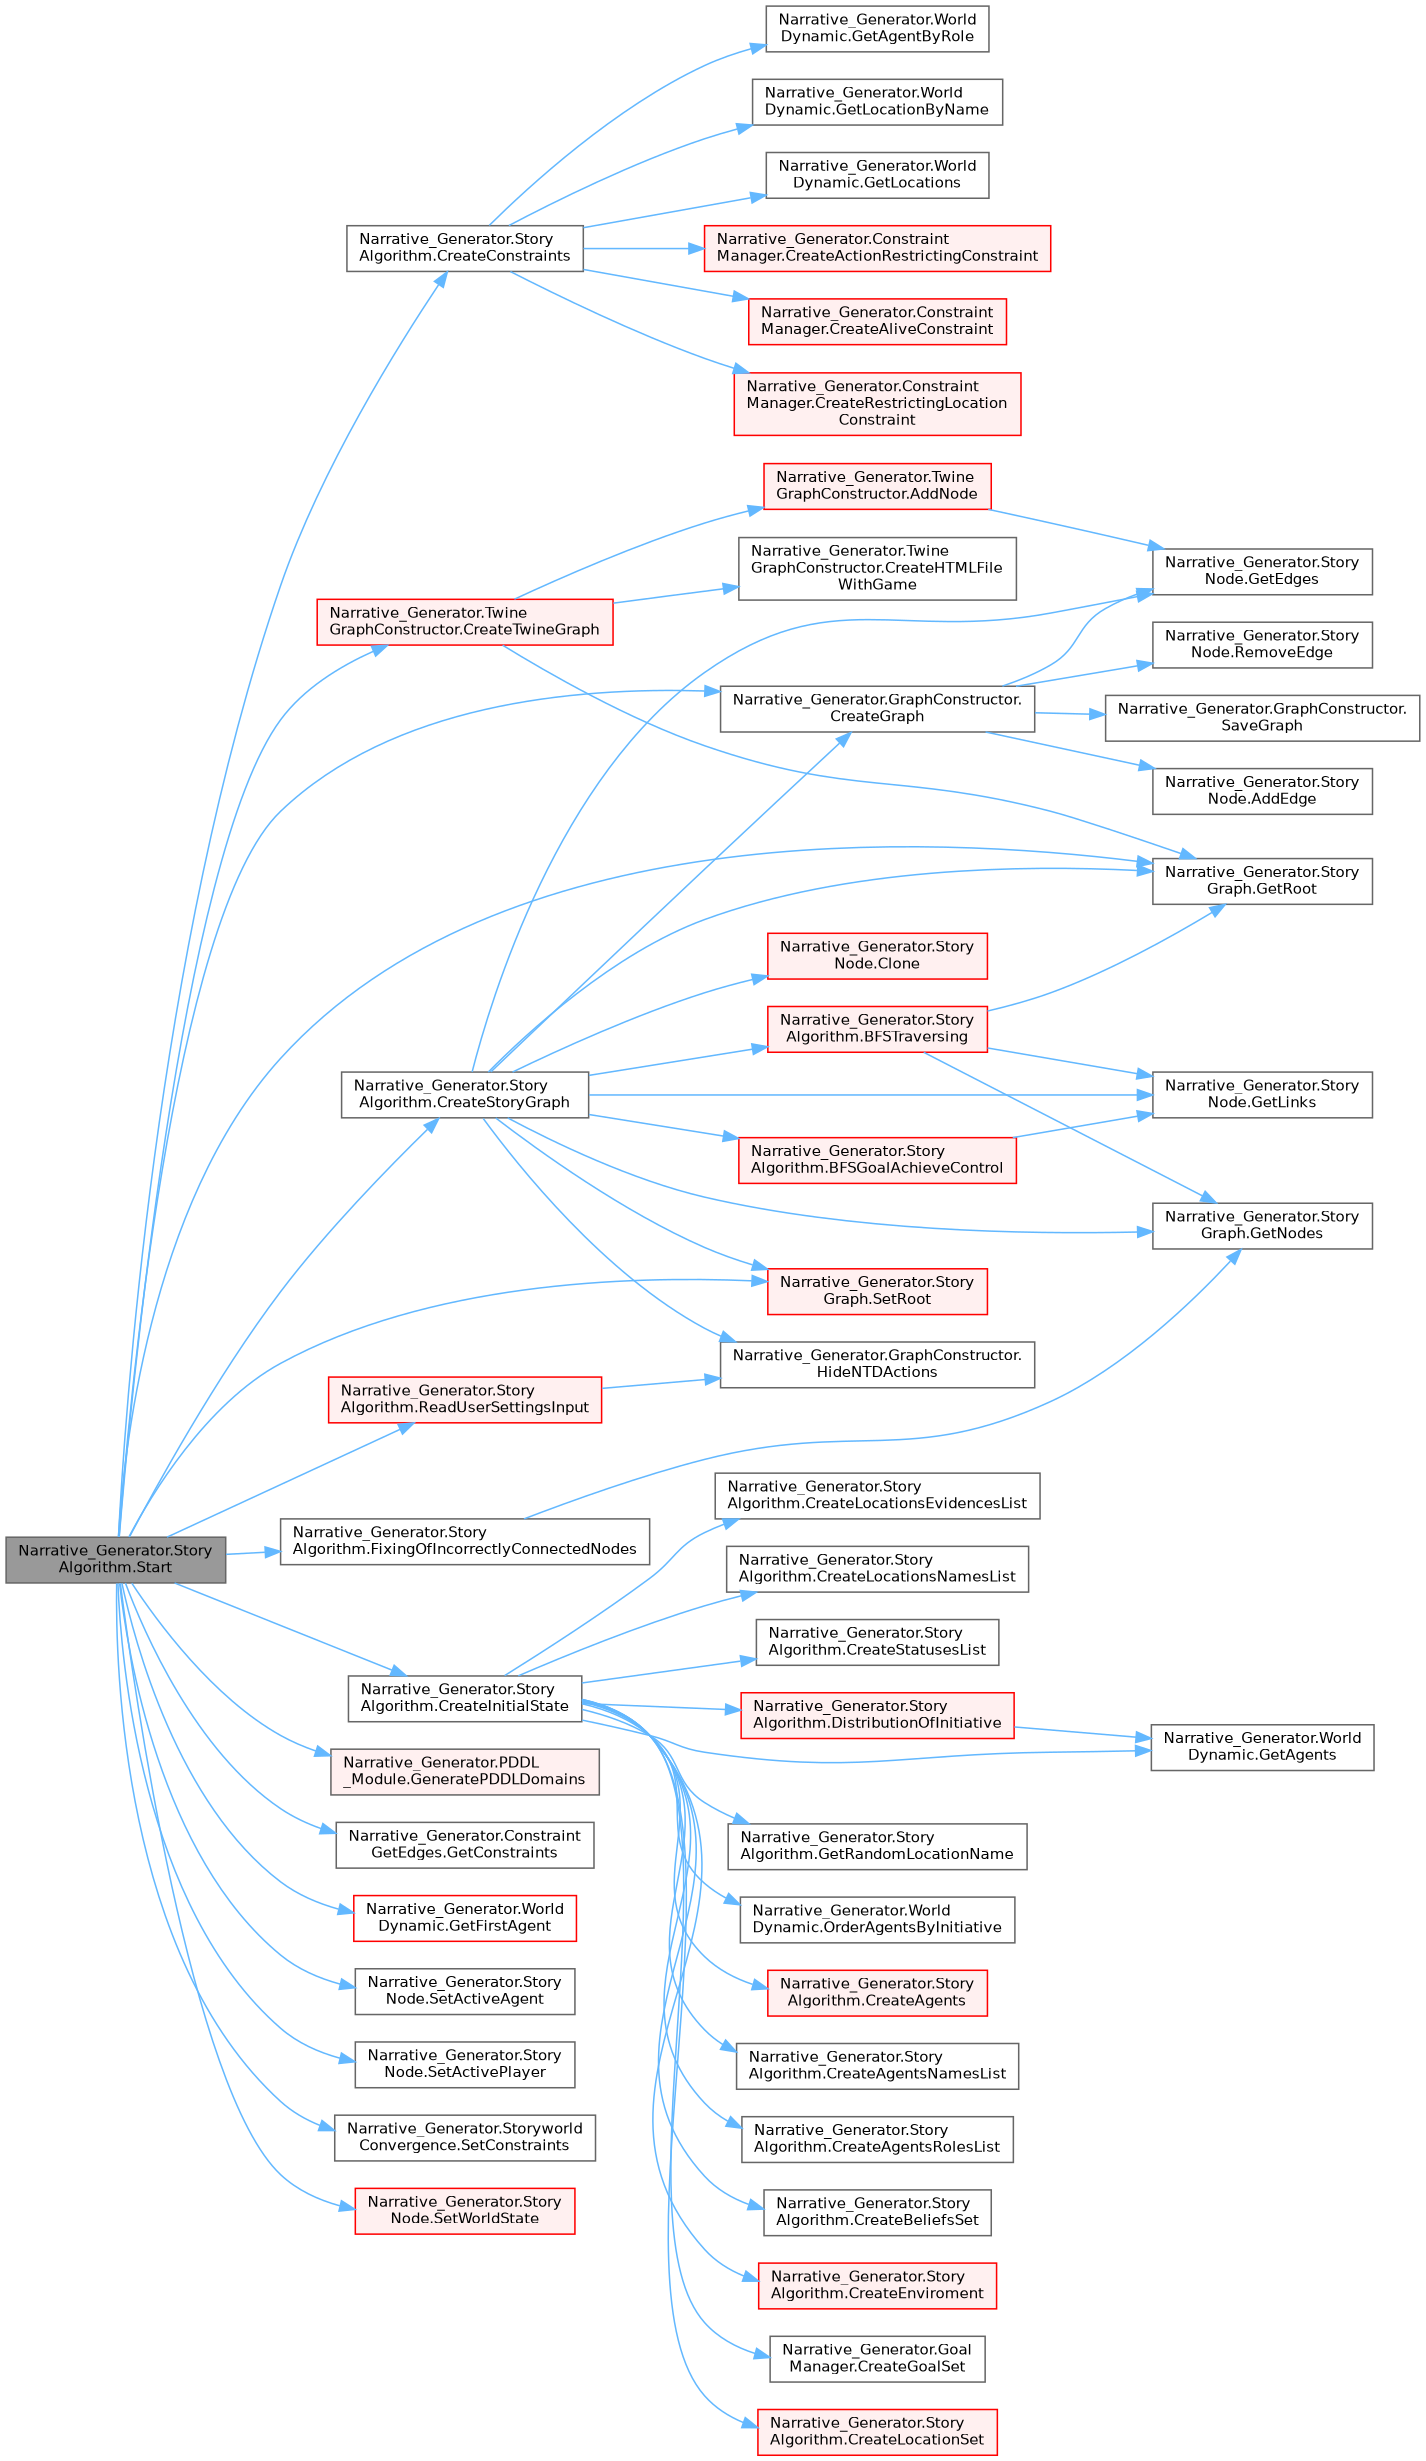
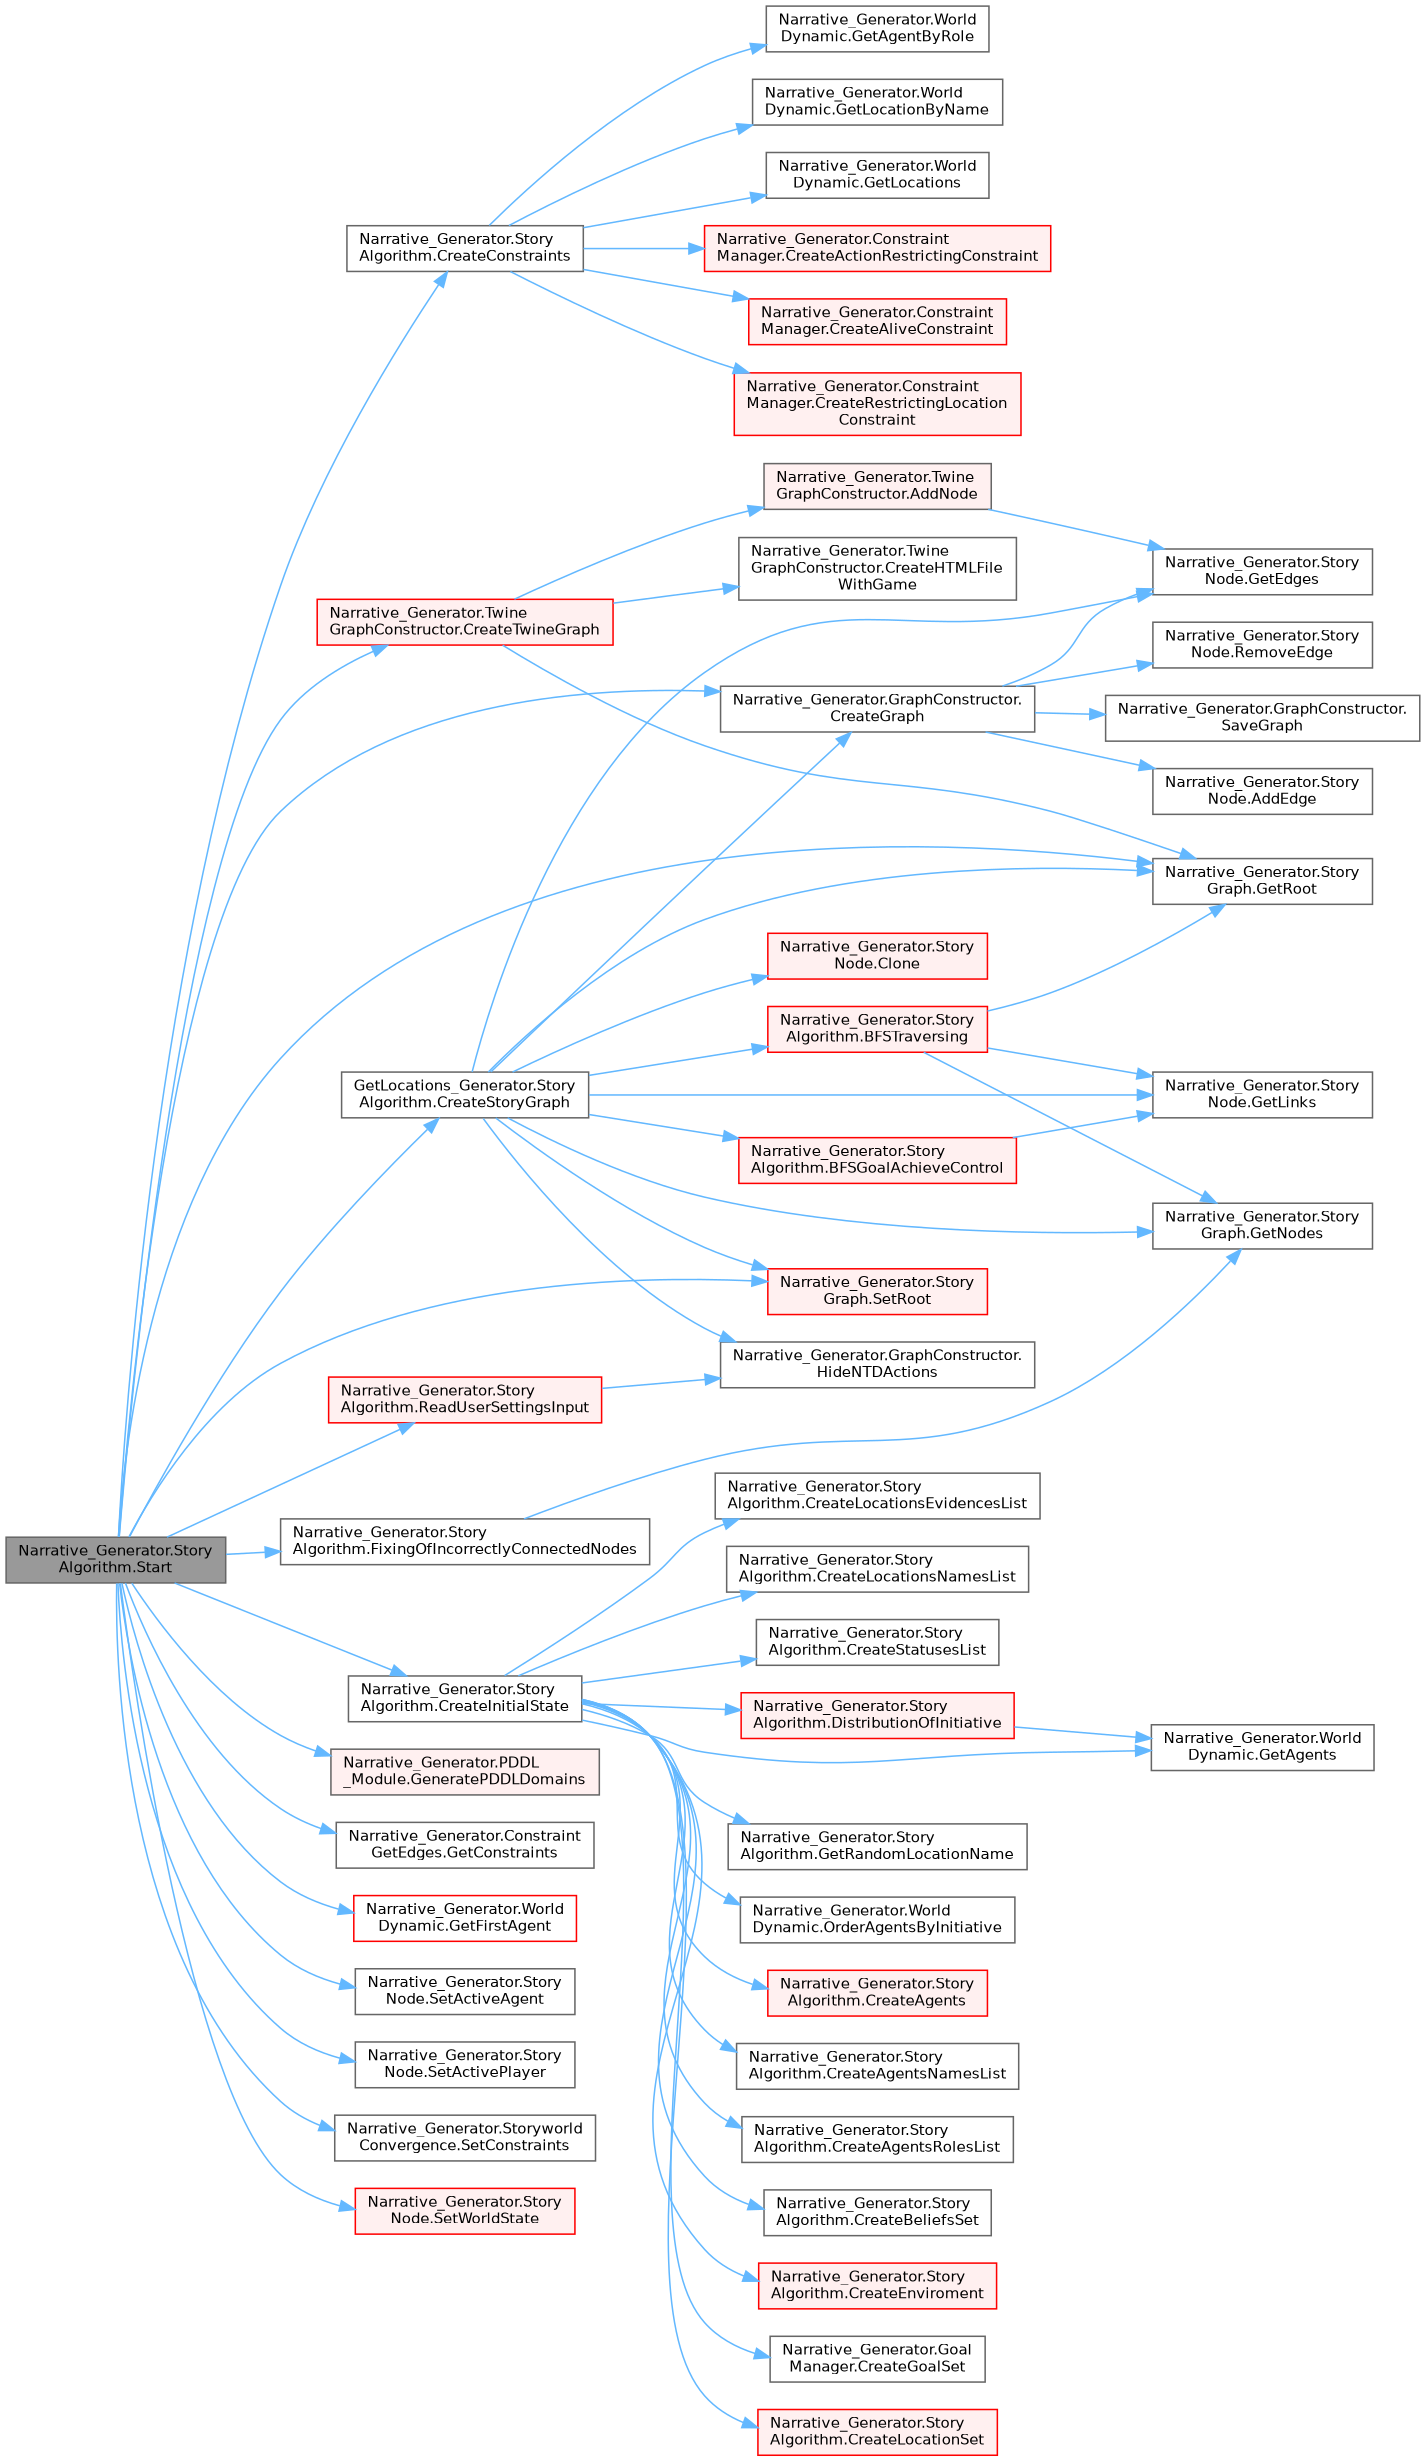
(878, 486) -> (878, 486)
(465, 1095) -> (465, 1095)
